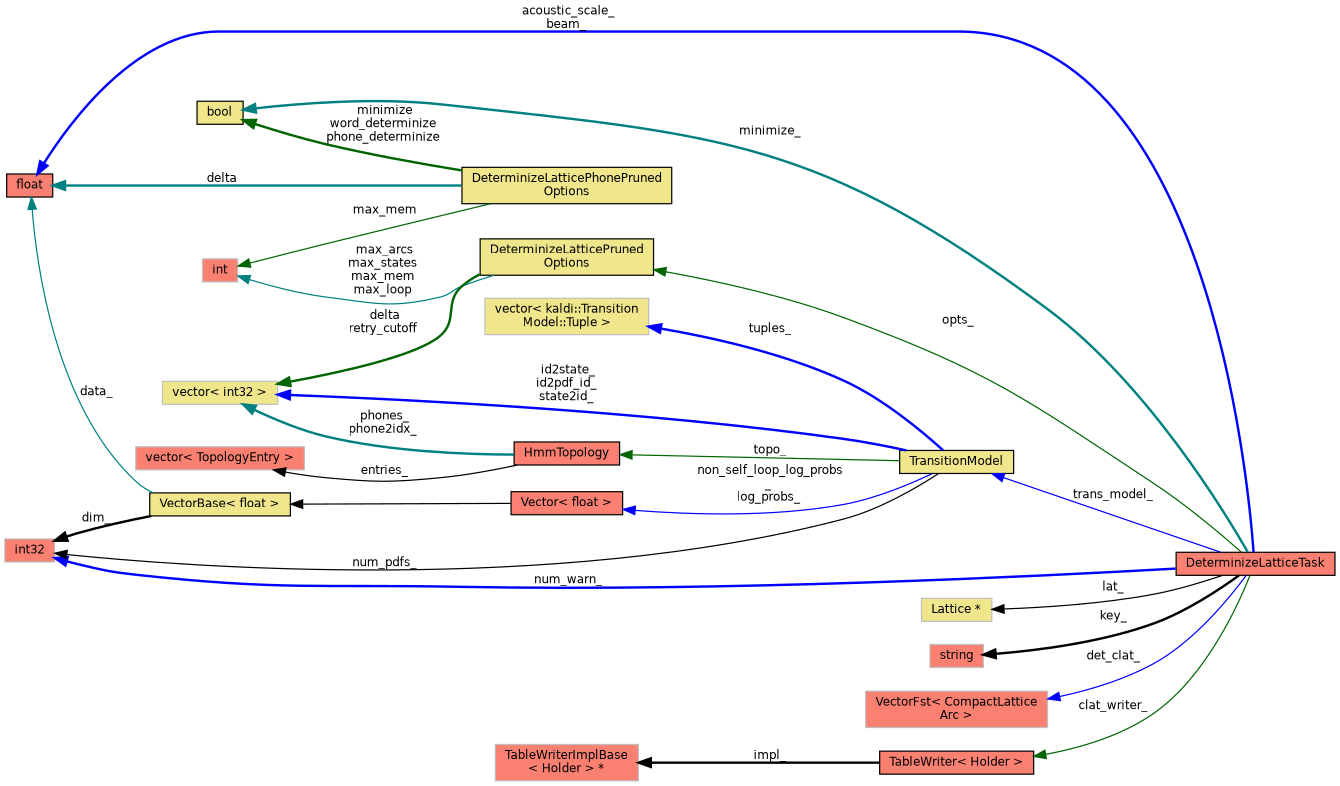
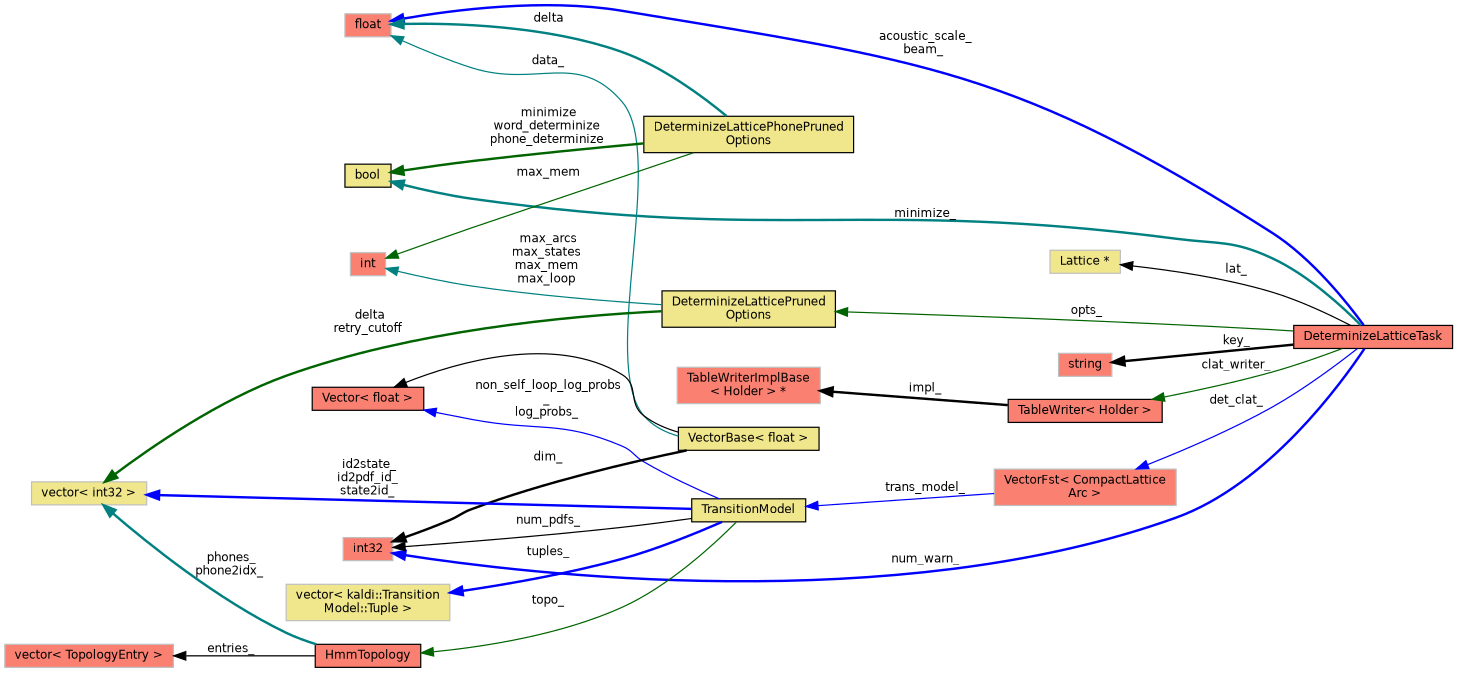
(30, 186) -> (368, 25)
(407, 504) -> (557, 355)
(1112, 515) -> (906, 500)
